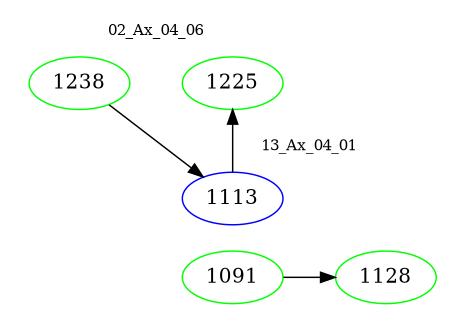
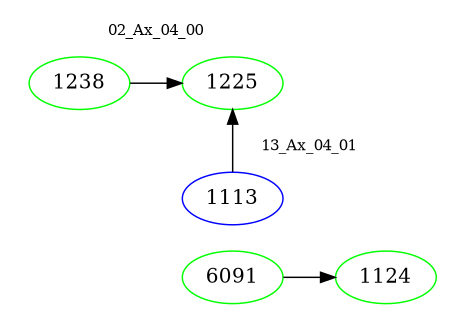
(156, 31) -> (156, 31)
(150, 136) -> (149, 83)
(233, 277) -> (233, 277)
(386, 277) -> (386, 277)
